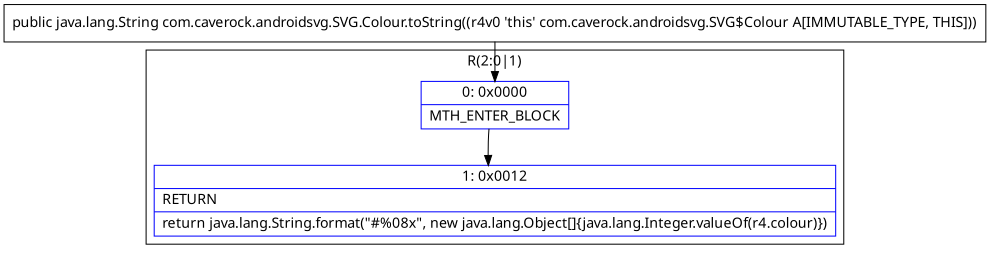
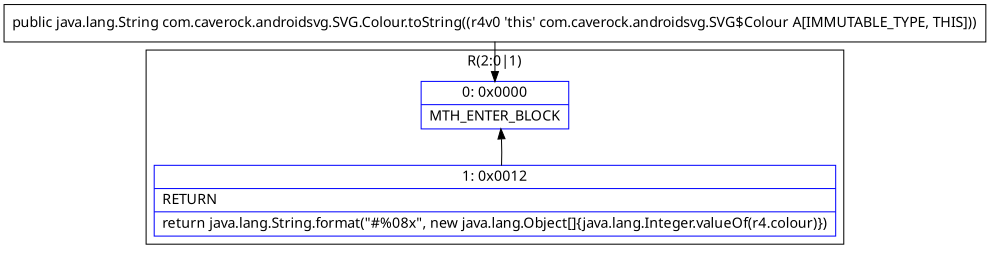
(488, 142) -> (502, 152)
